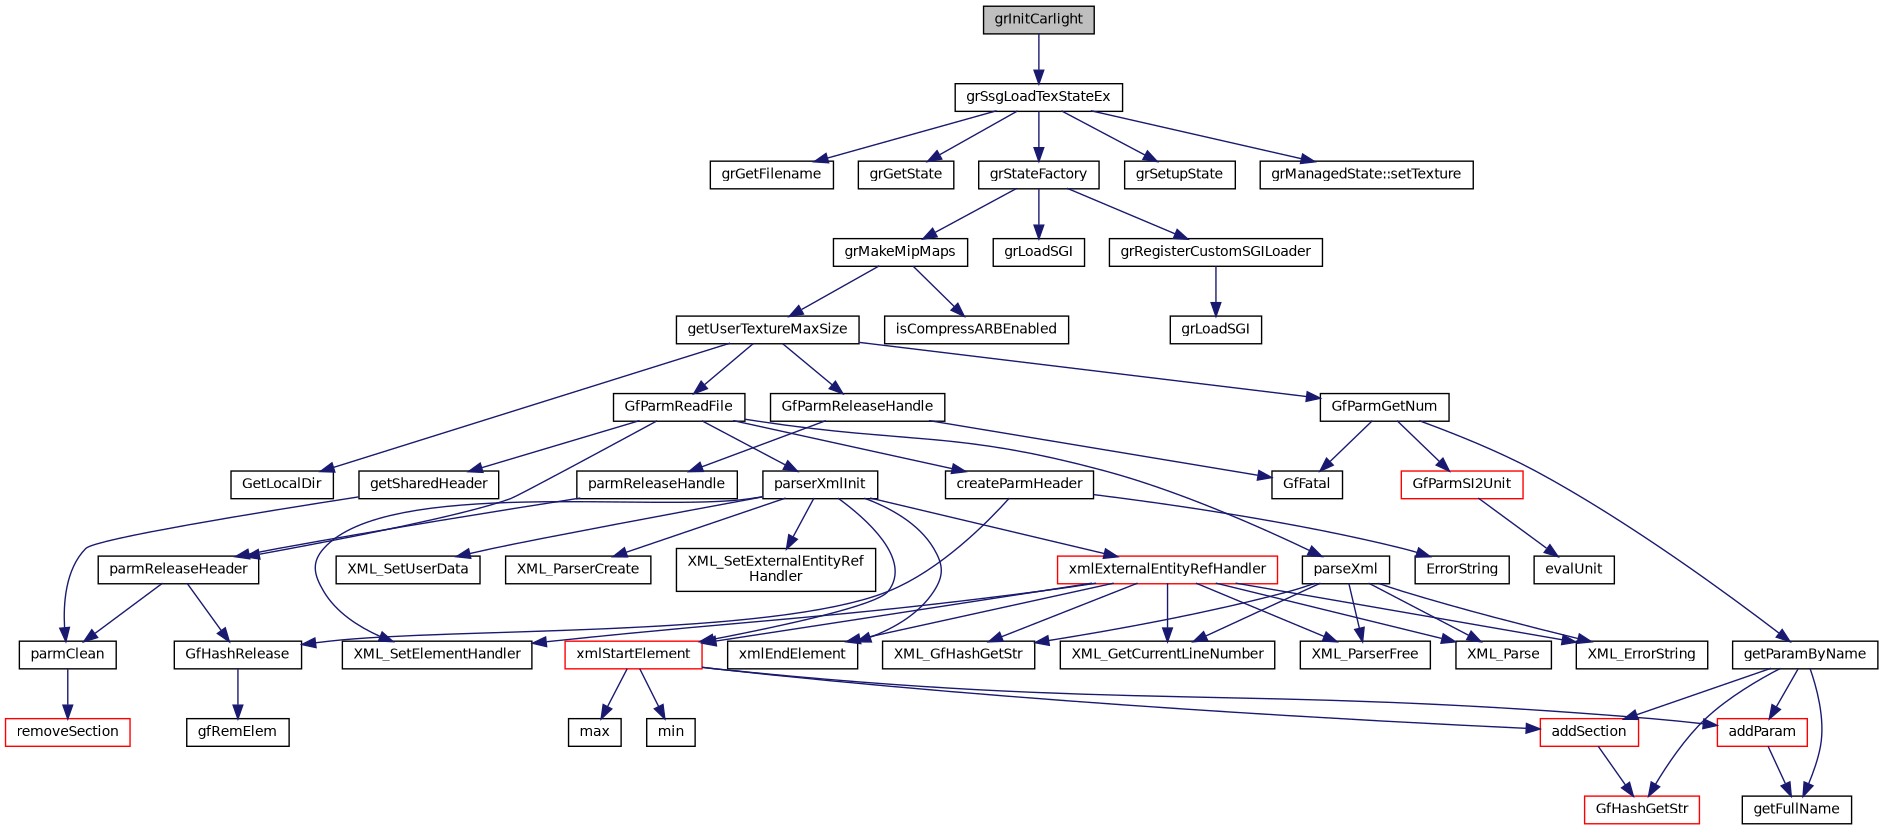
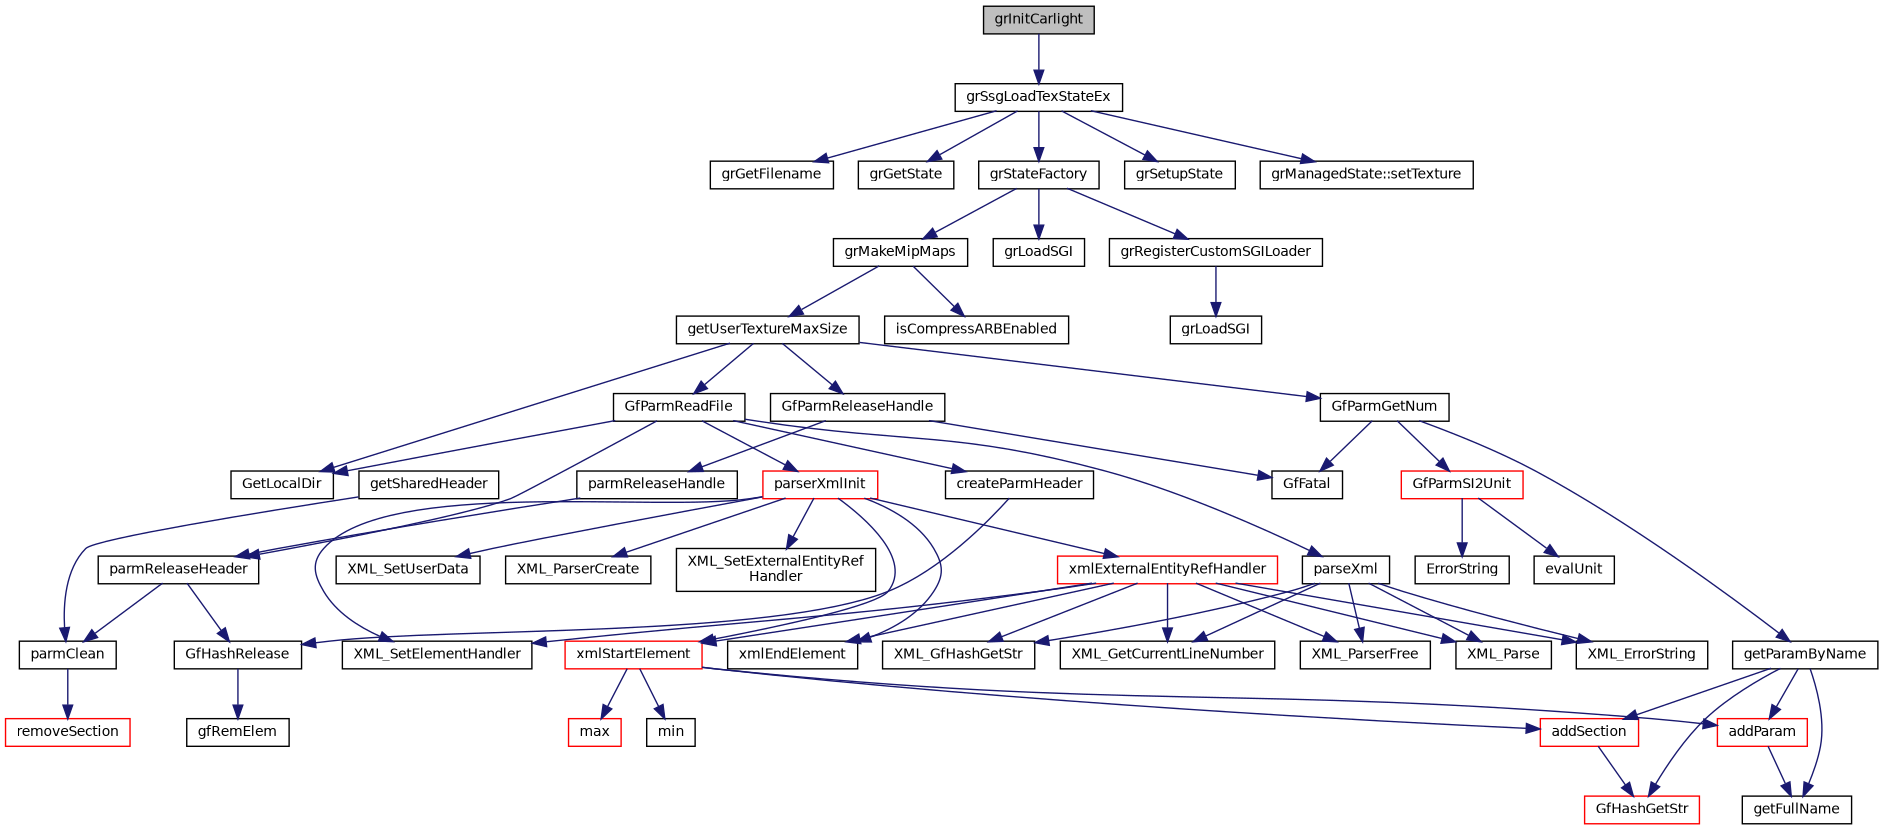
(561, 444) -> (481, 445)
(820, 485) -> (820, 485)
(1264, 520) -> (1462, 520)
(595, 732) -> (595, 732)
